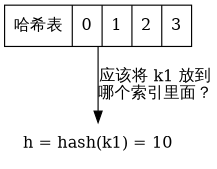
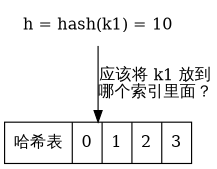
(98, 79) -> (98, 78)
